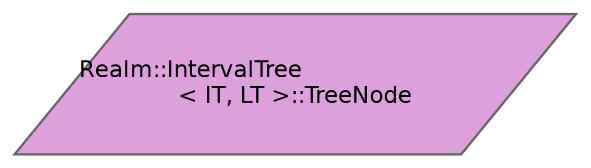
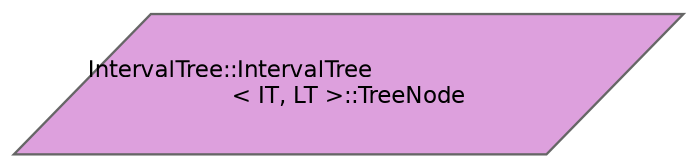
(295, 84) -> (349, 84)
